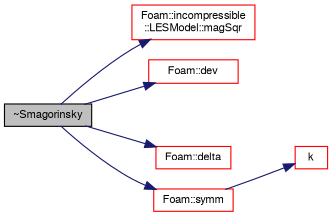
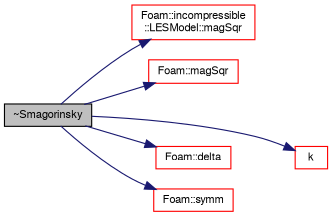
(193, 72) -> (193, 72)
(255, 179) -> (189, 125)
